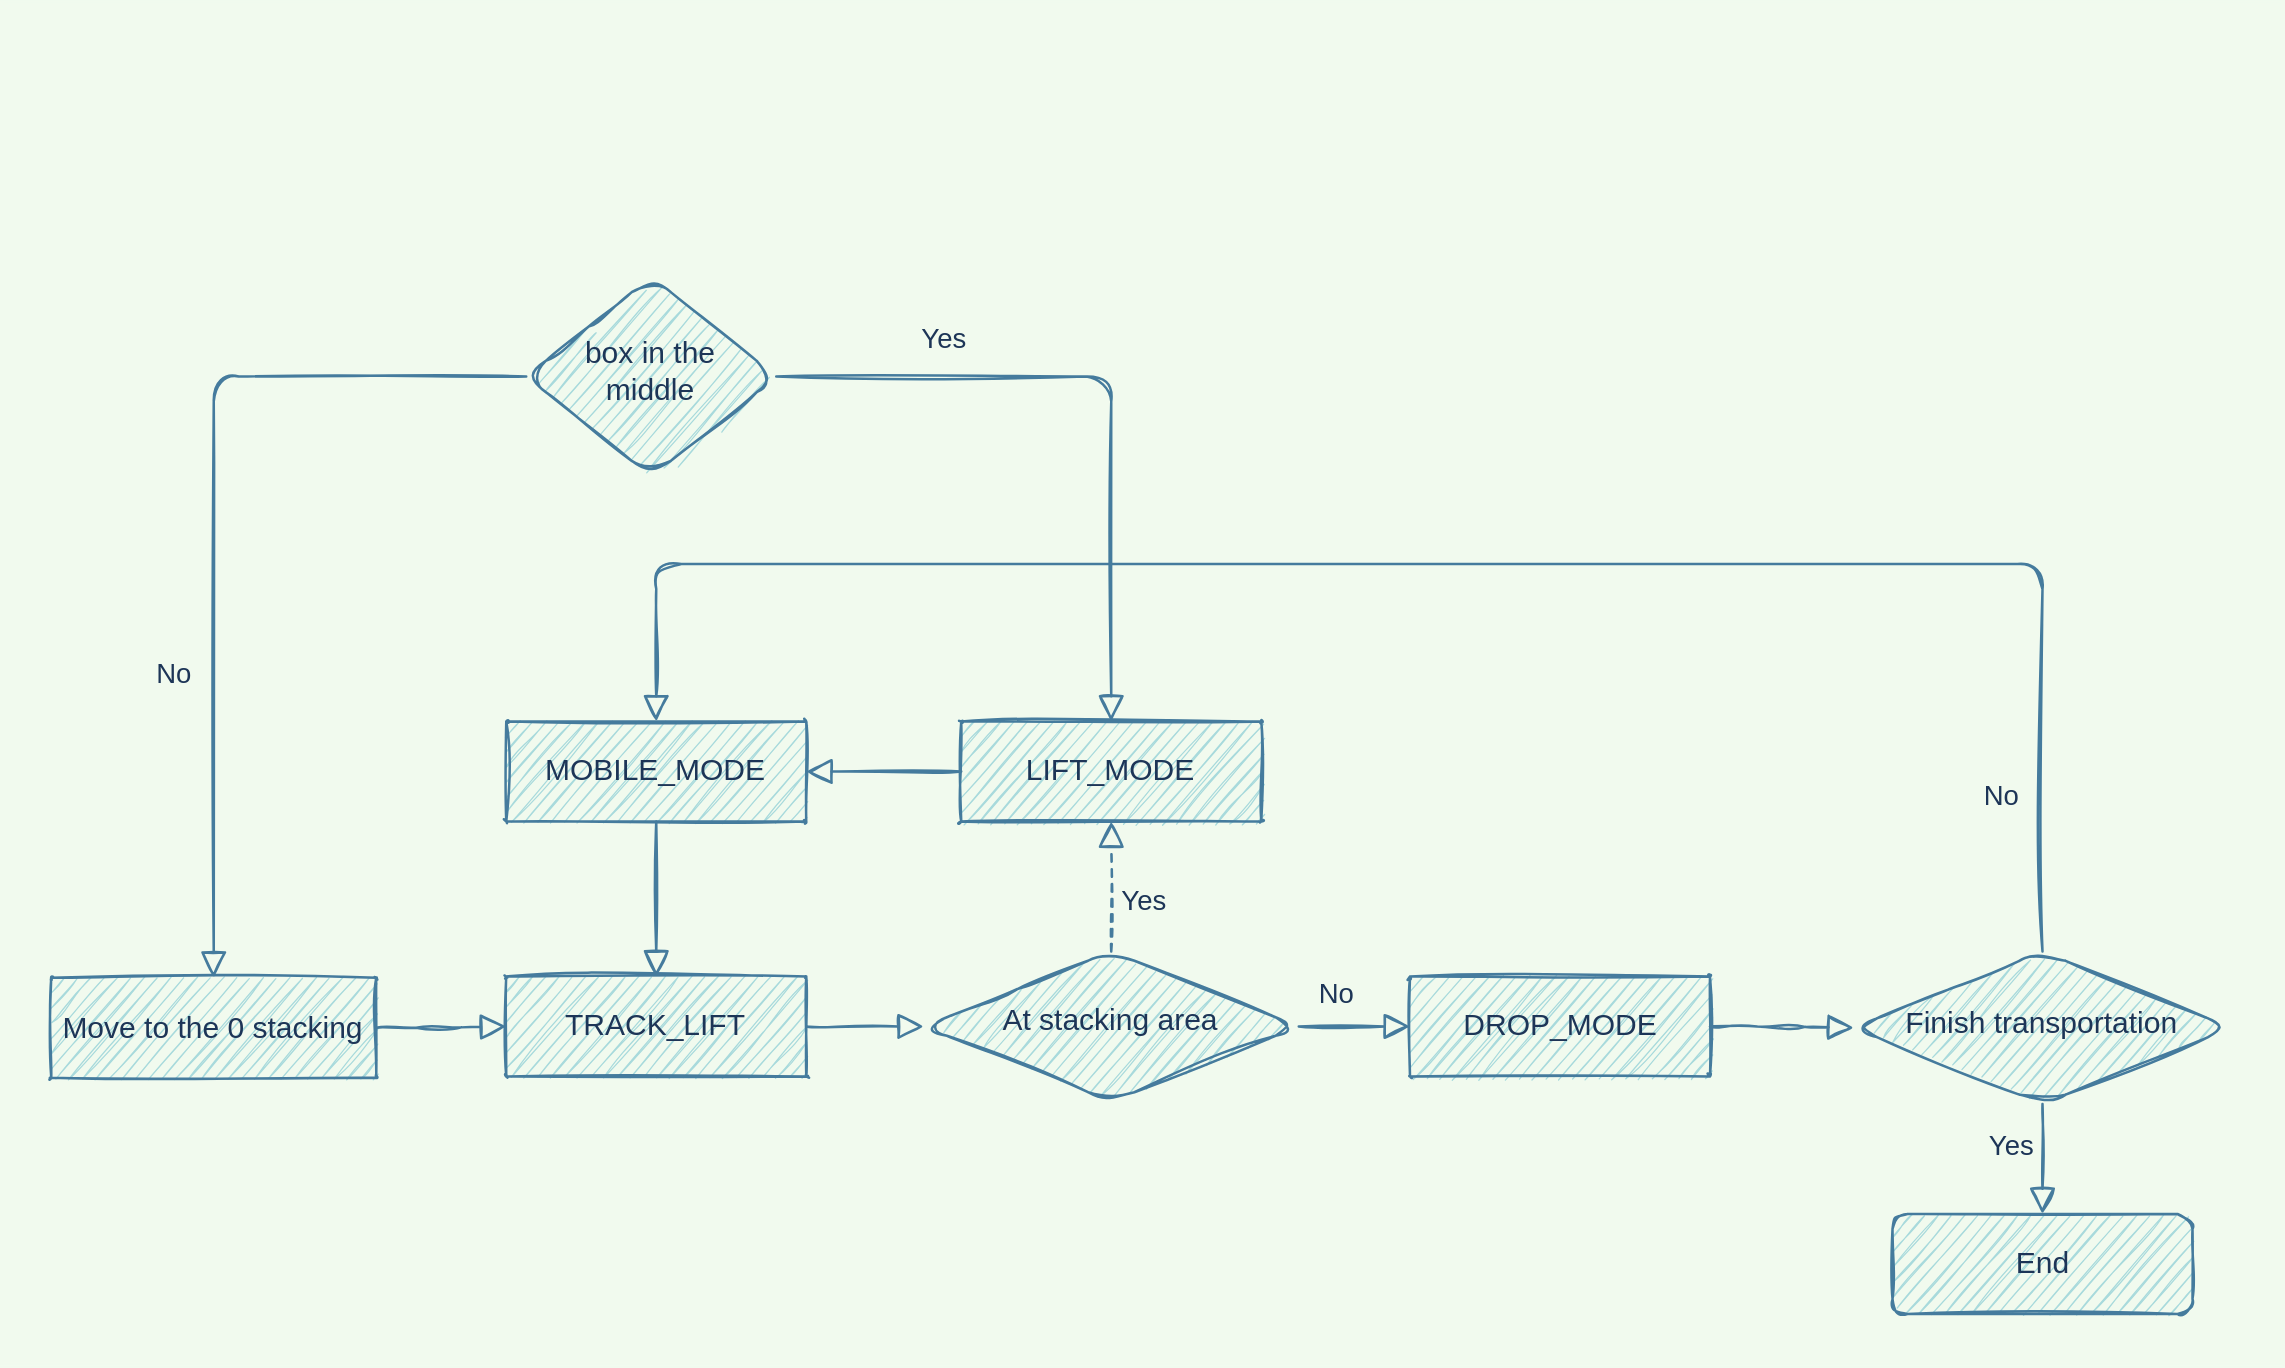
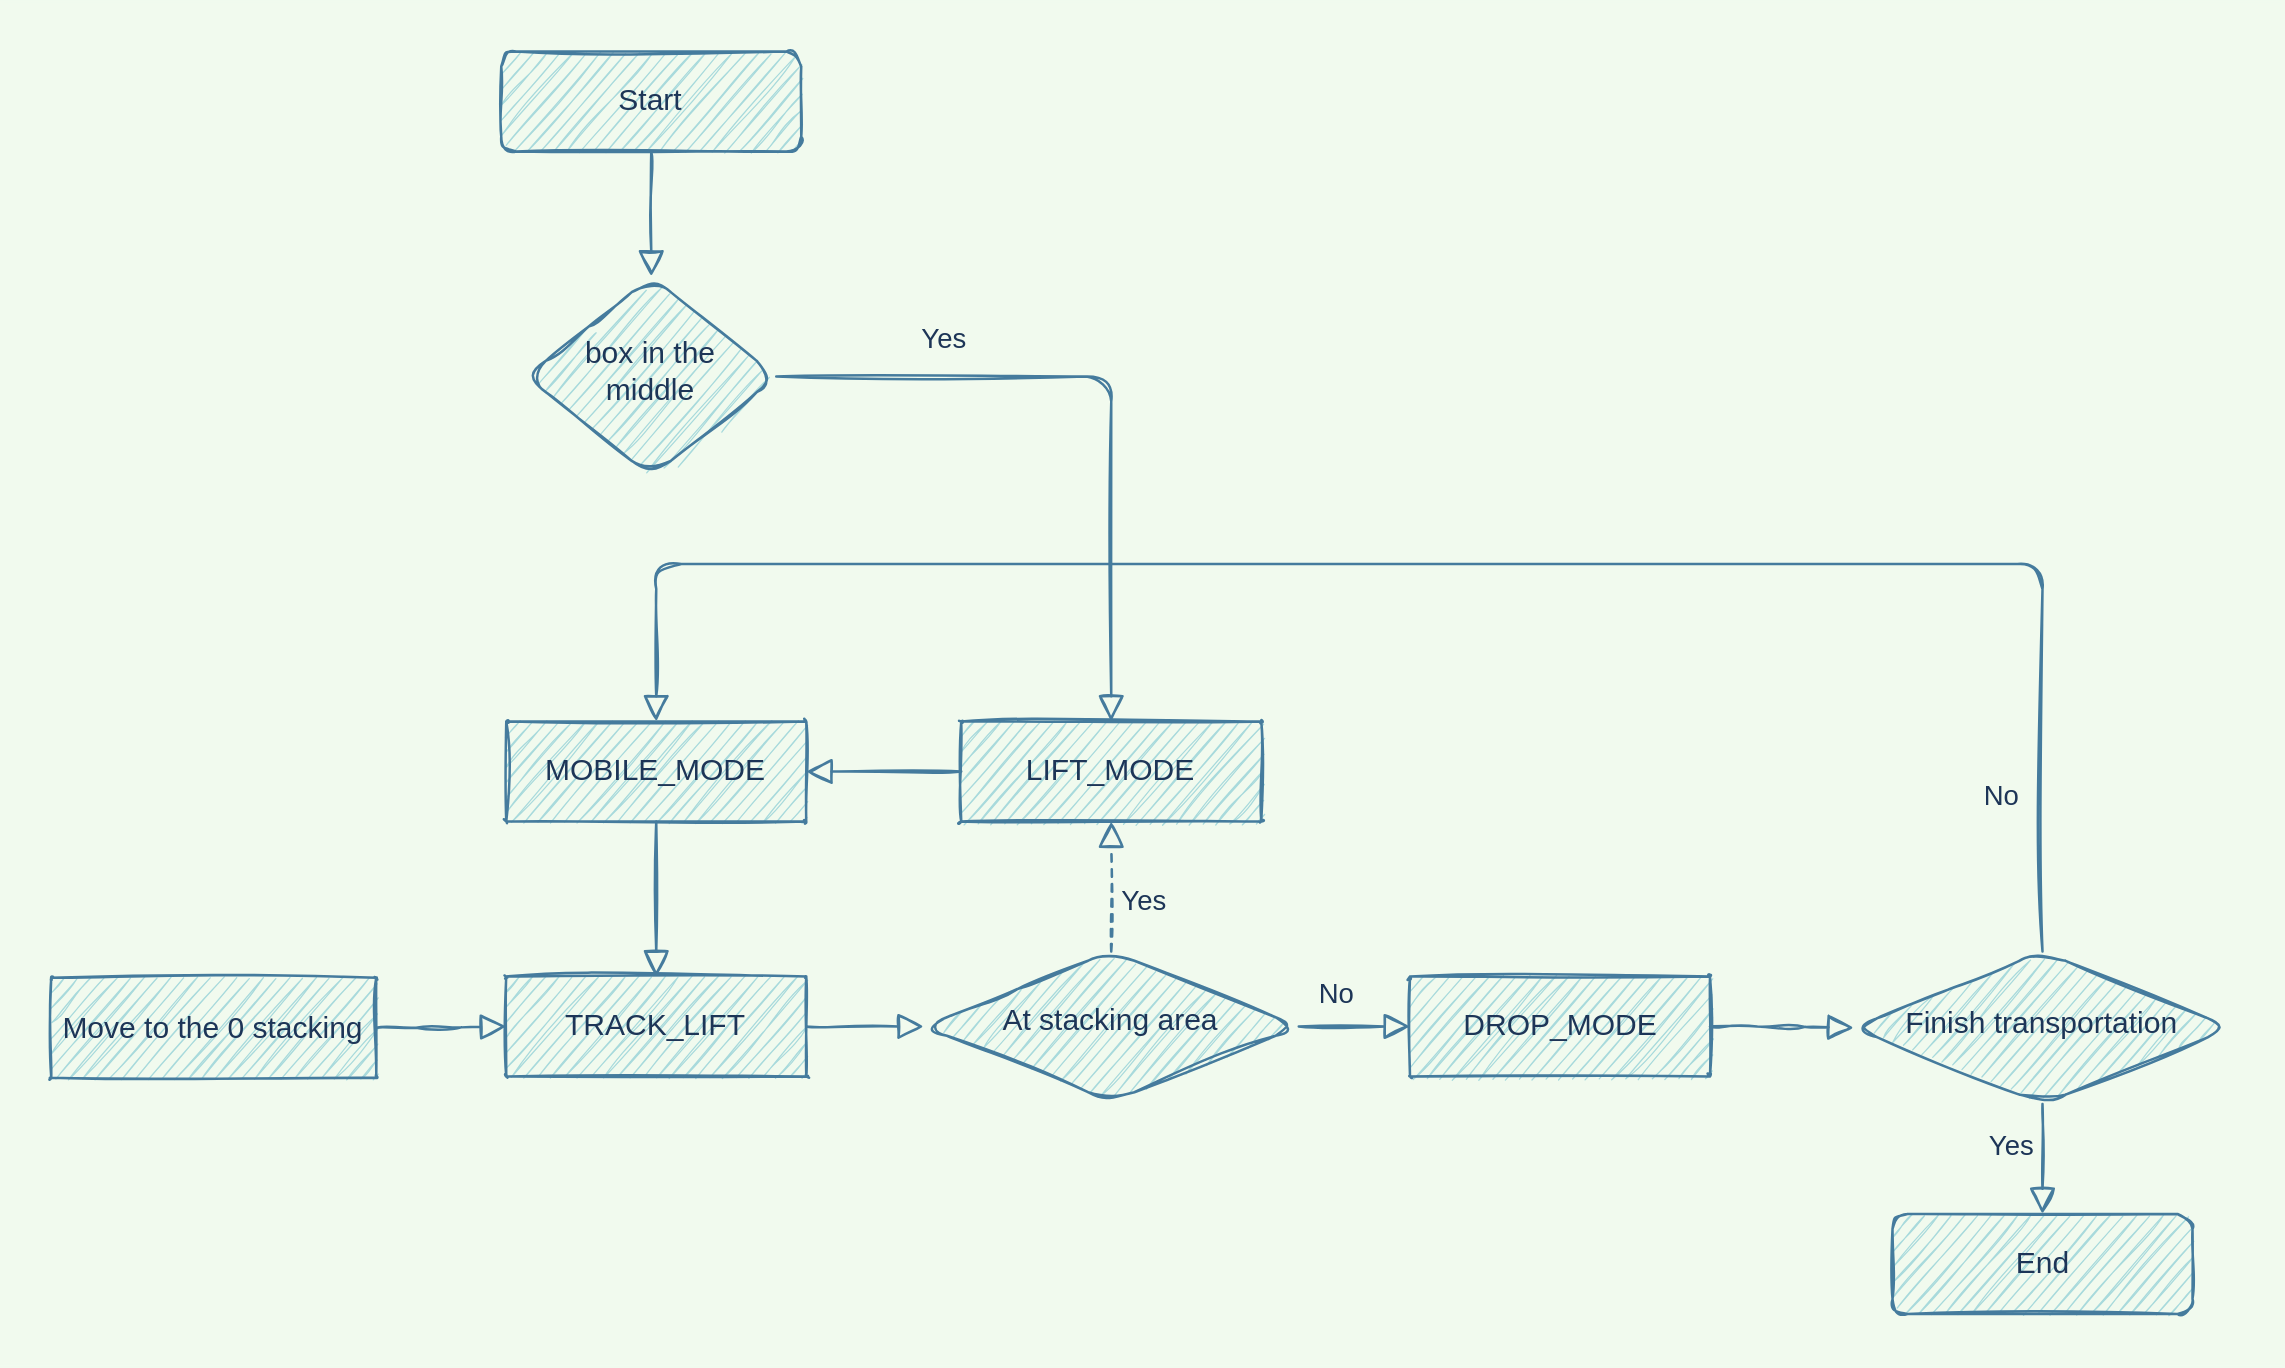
none -> (651, 101)
none -> (651, 202)
(214, 515) -> none
